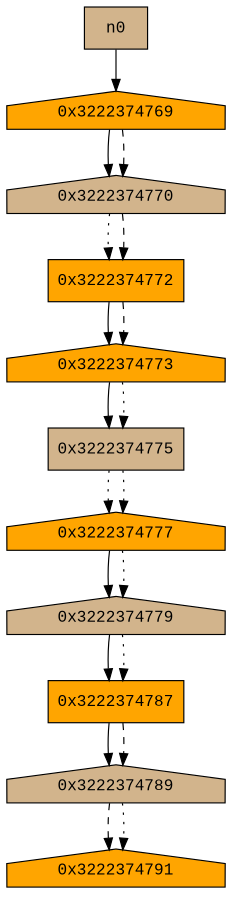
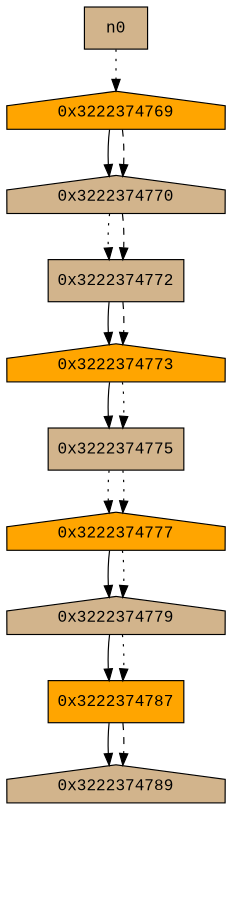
(116, 64) -> (116, 64)
(116, 281) -> (116, 281)
(116, 870) -> none
